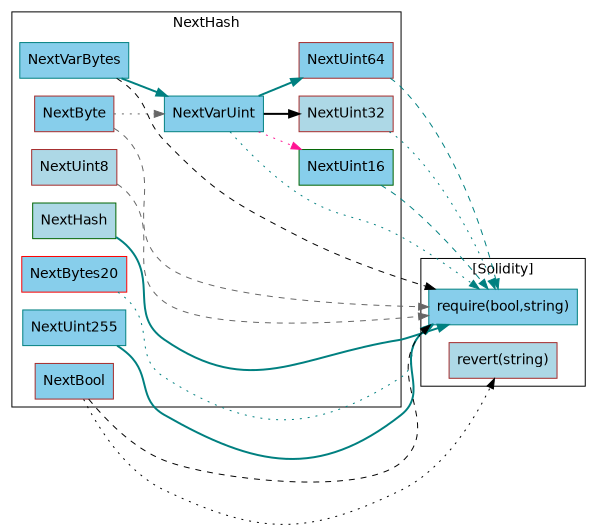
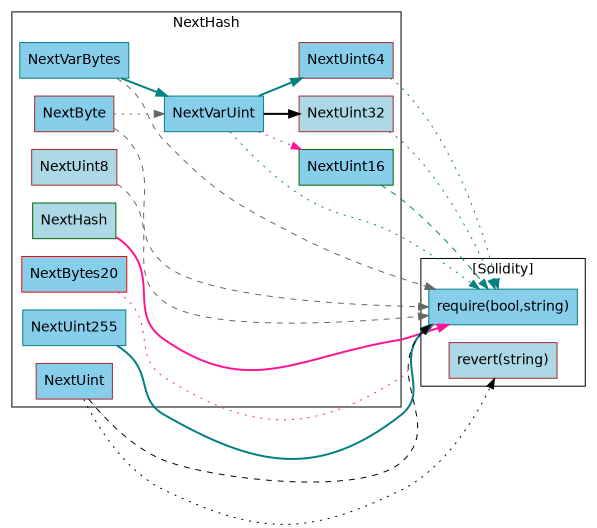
(457, 171) -> (457, 171)
(250, 211) -> (250, 211)
(241, 369) -> (241, 369)
(74, 381) -> (74, 381)
(260, 418) -> (260, 418)
